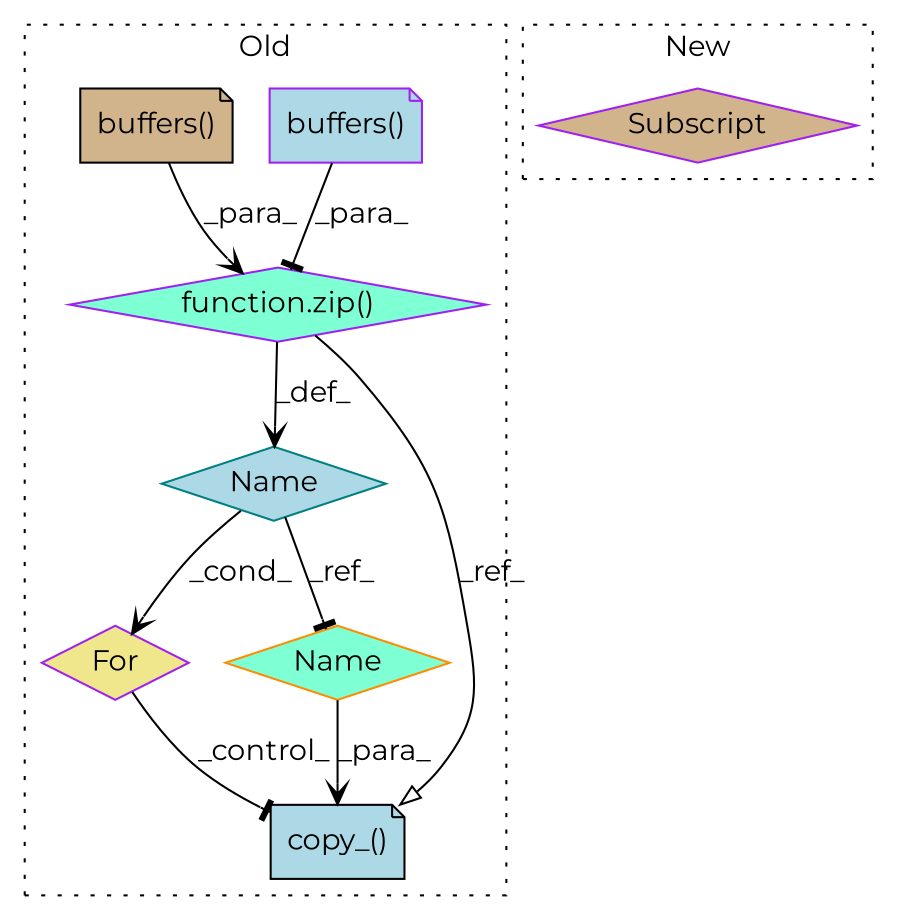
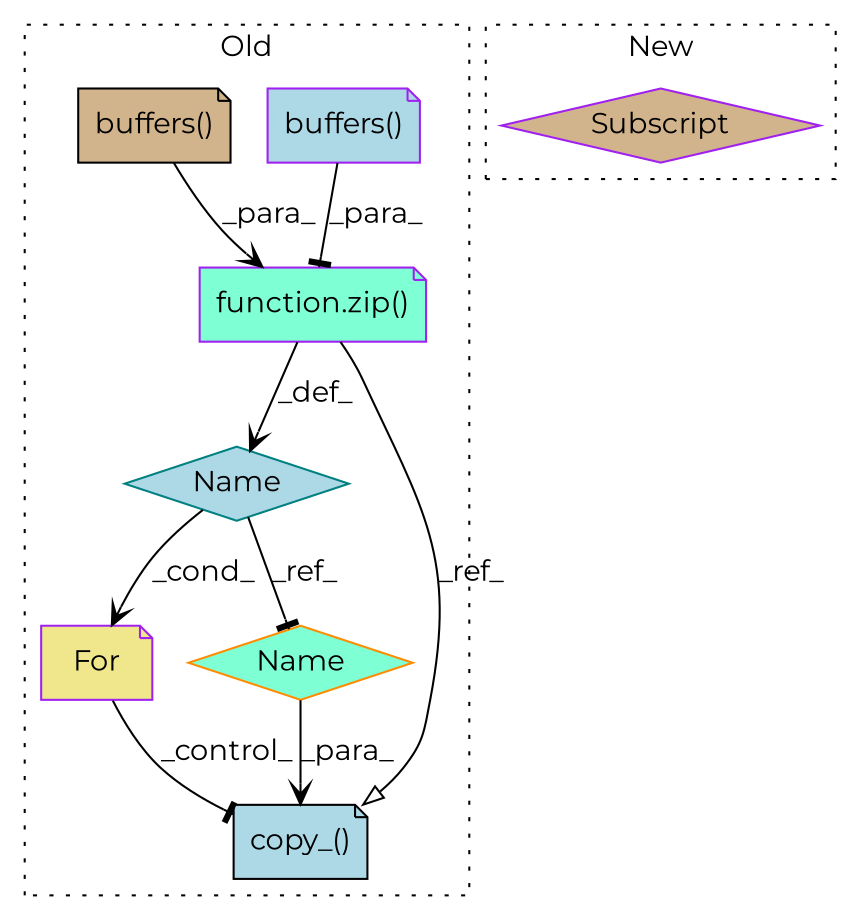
(278, 305) -> (313, 305)
(115, 663) -> (97, 663)
